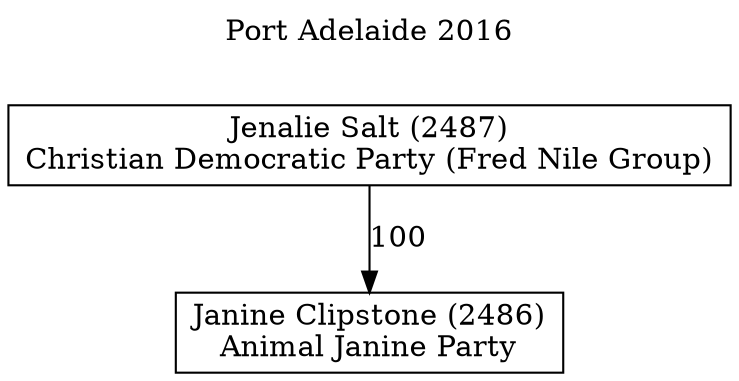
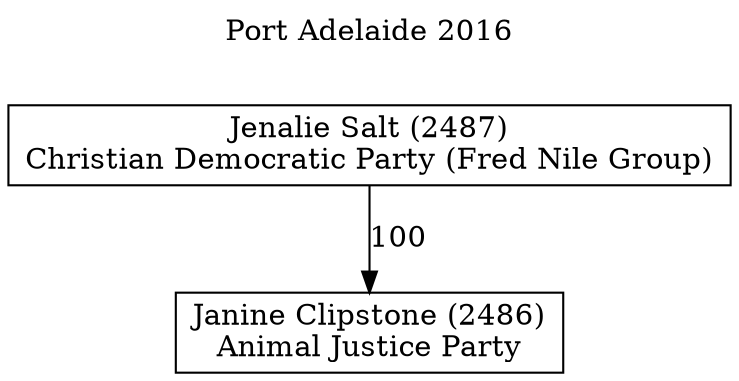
(370, 333) -> (370, 333)
